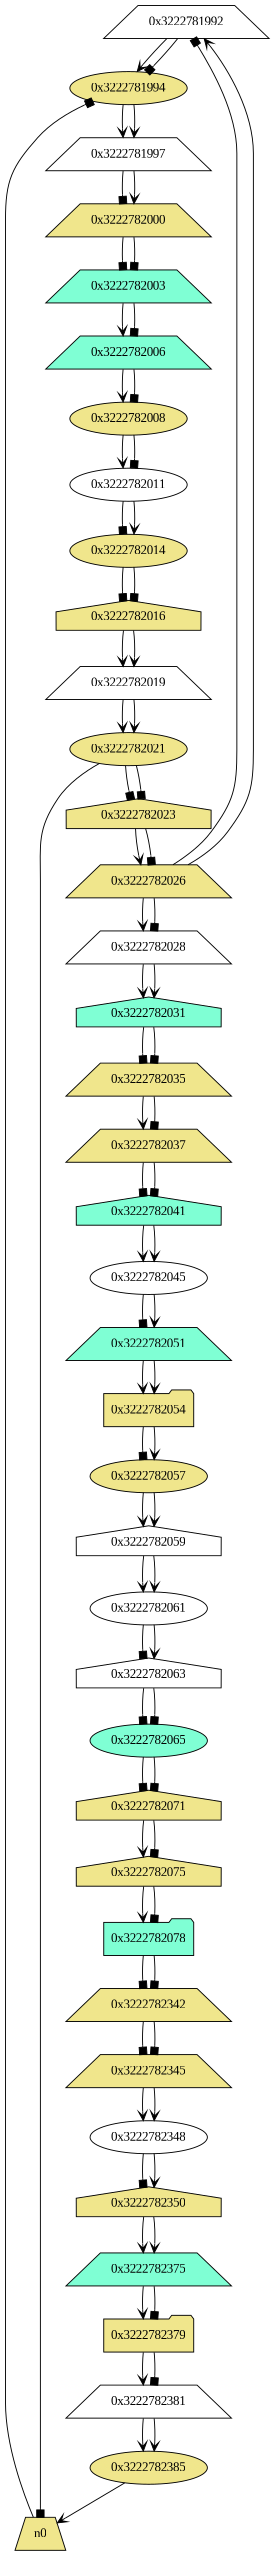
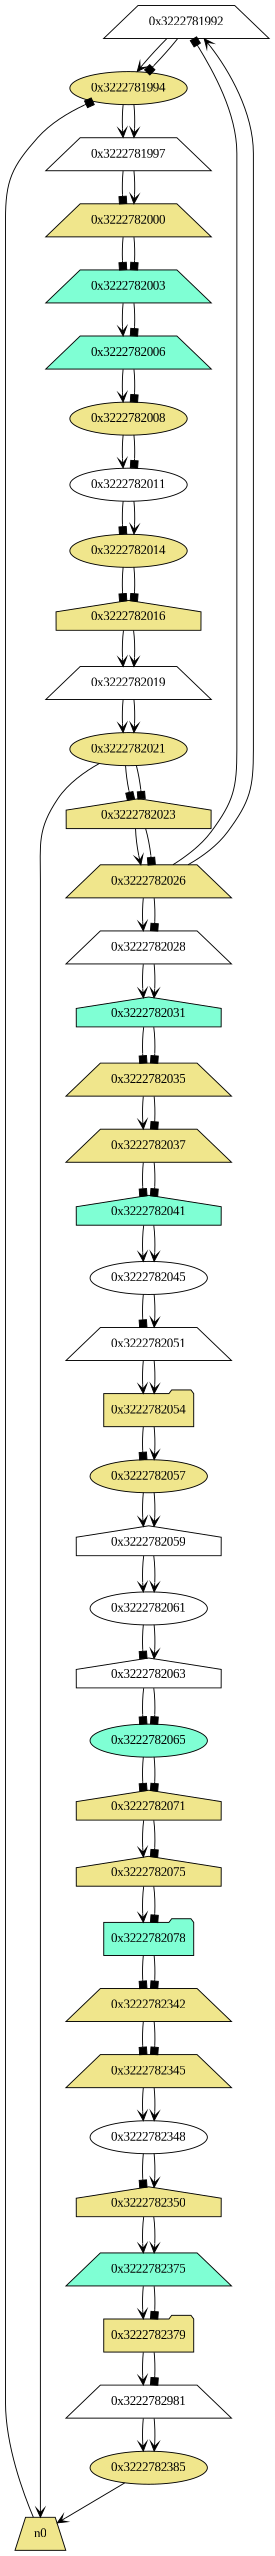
(149, 1344) -> (149, 1344)
(40, 1624) -> (40, 1624)
(149, 2402) -> (149, 2402)
